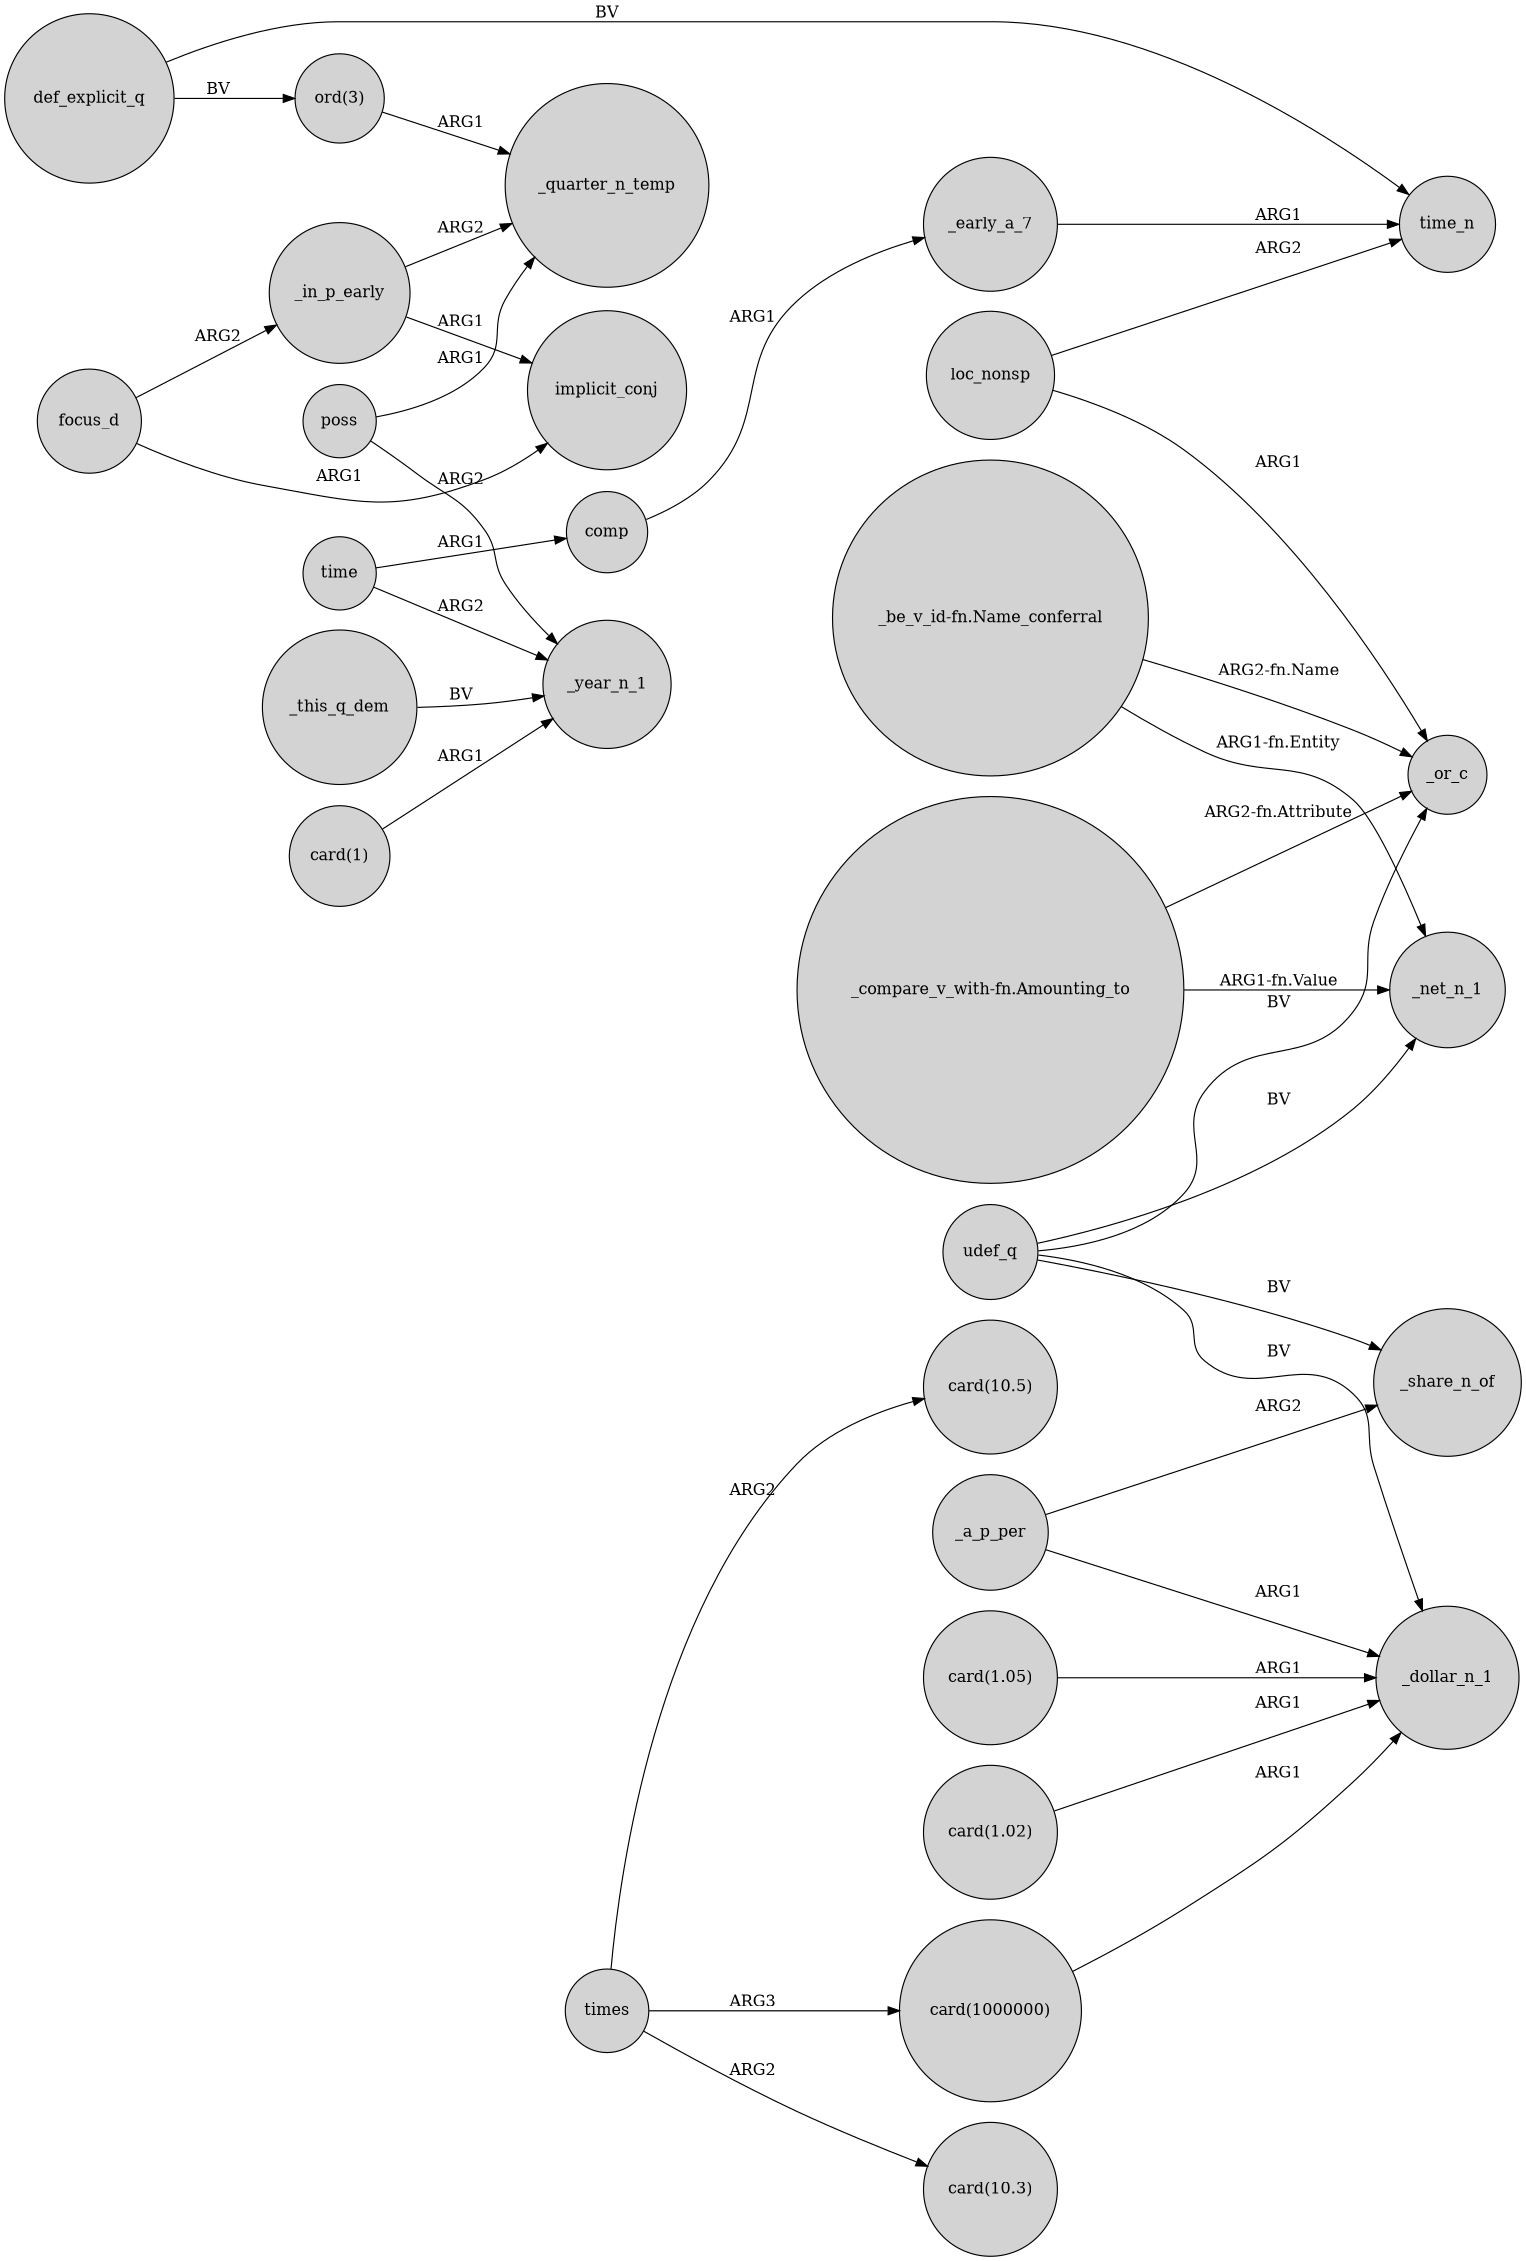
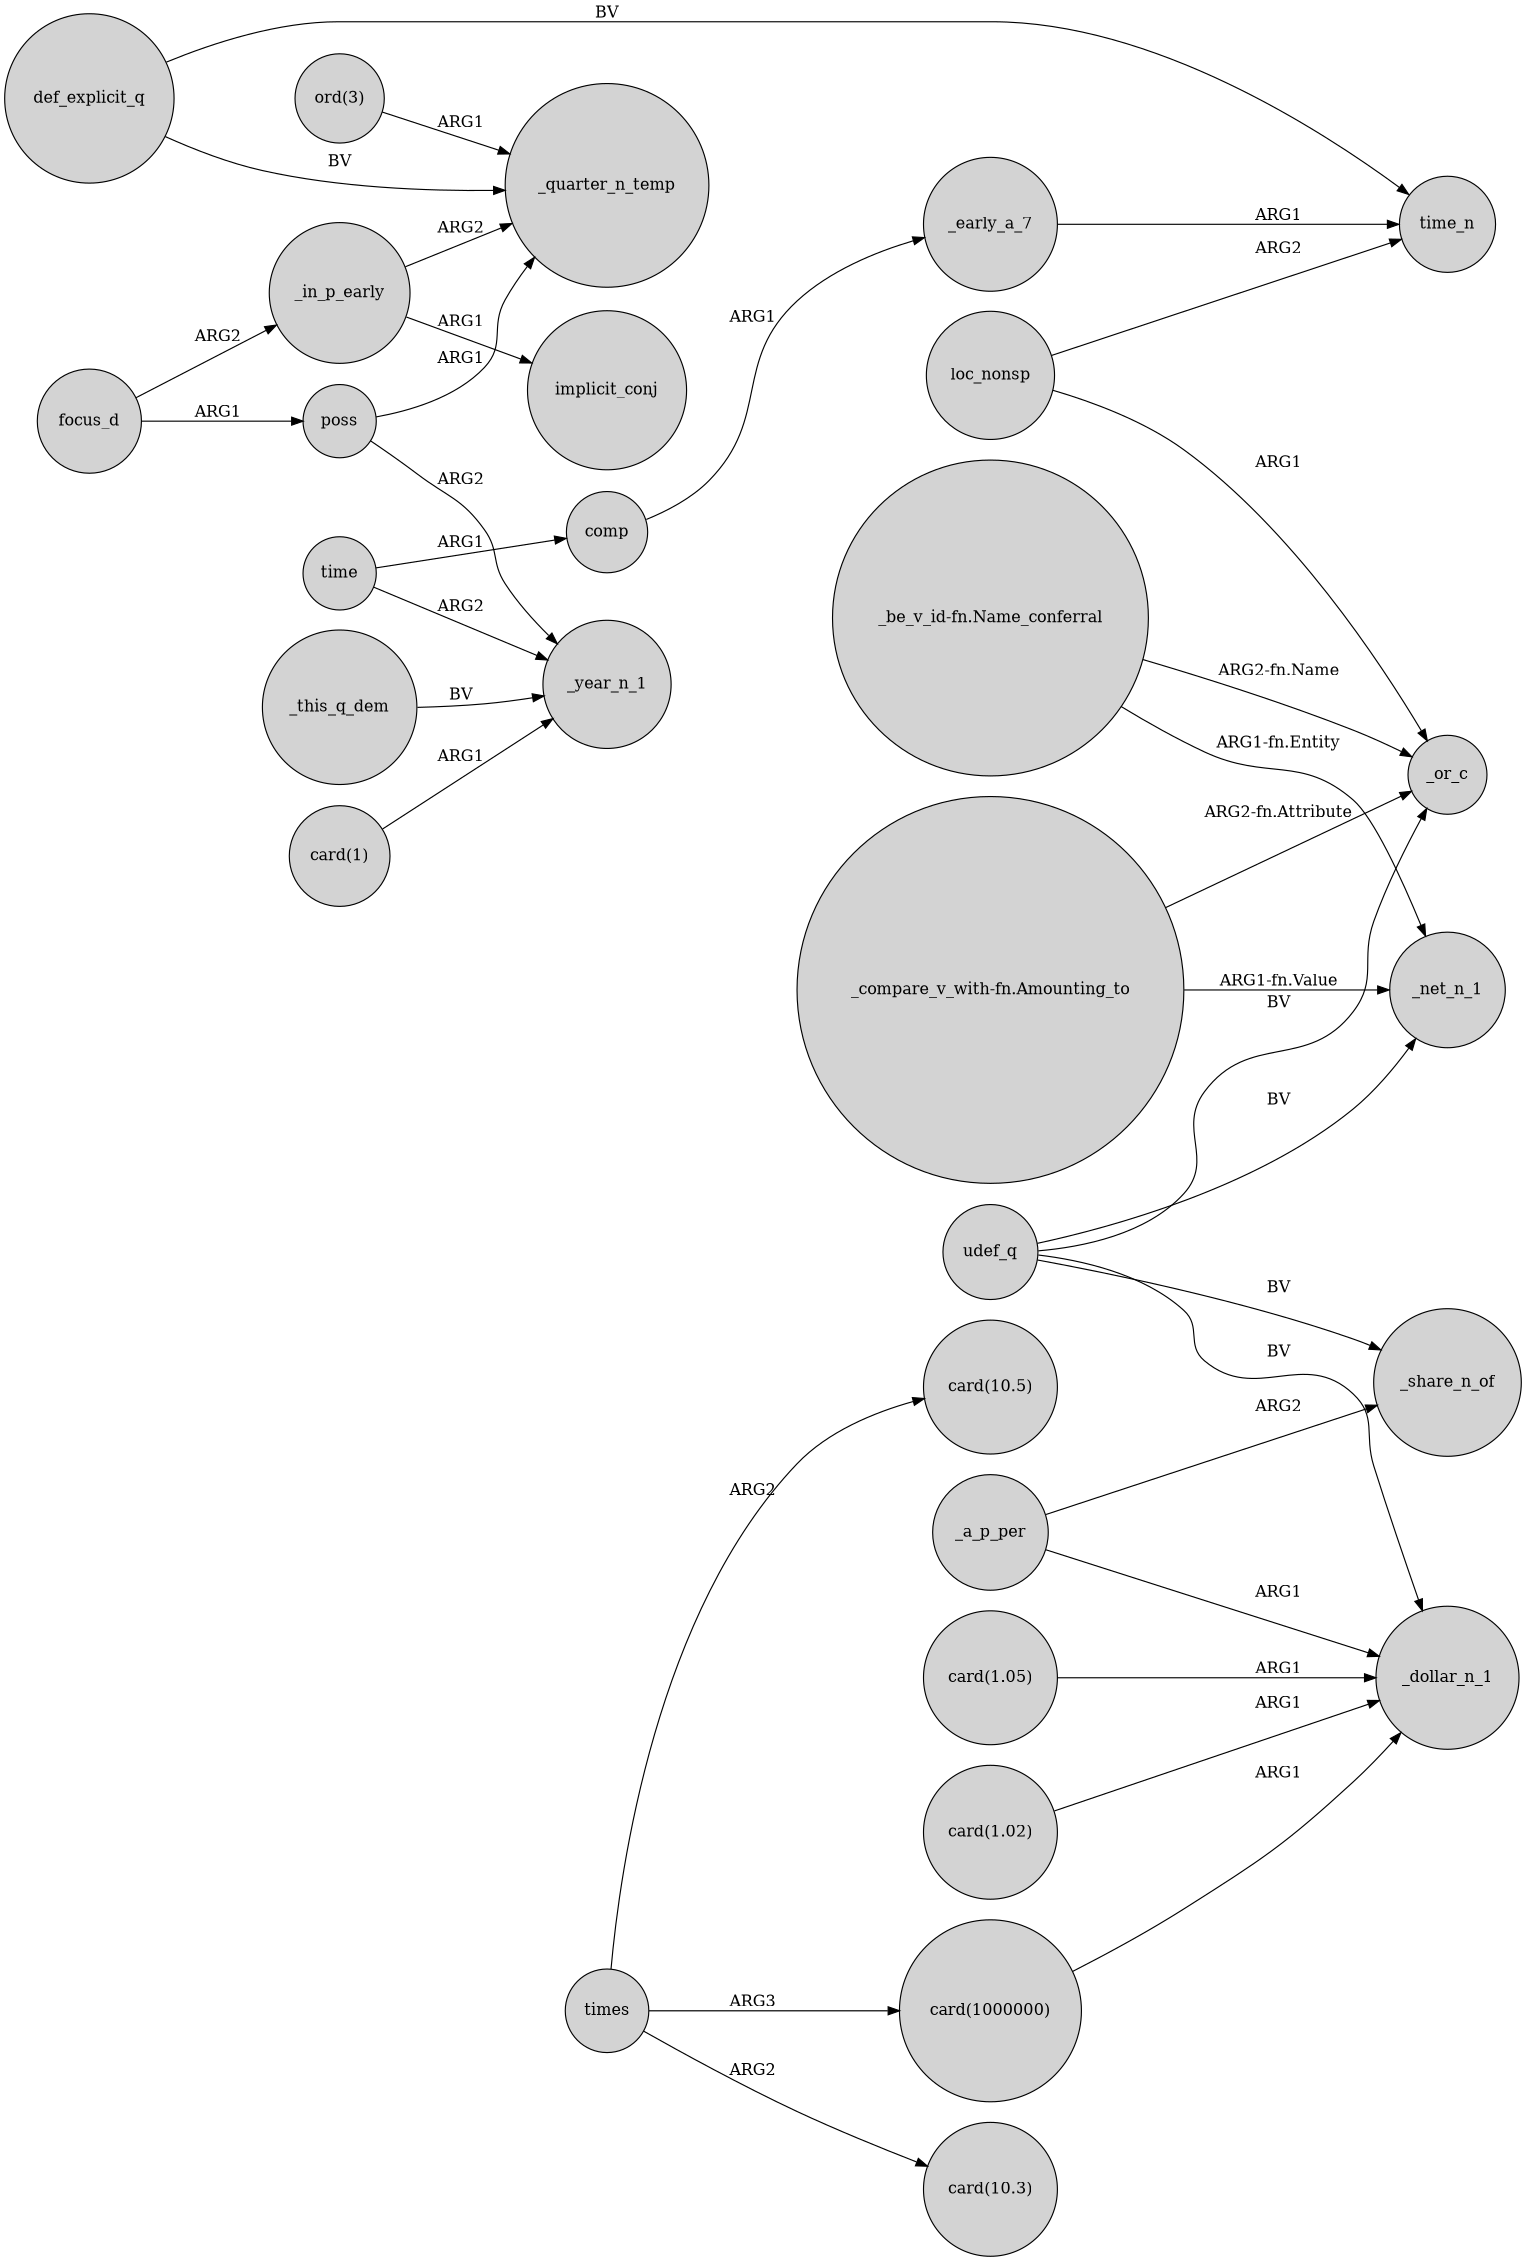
(229, 98) -> (326, 182)
(339, 499) -> (217, 421)
